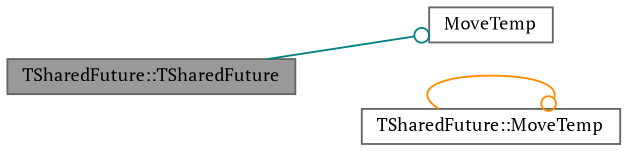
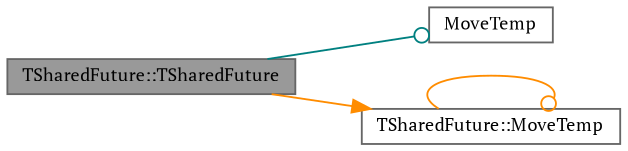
none -> (312, 100)
